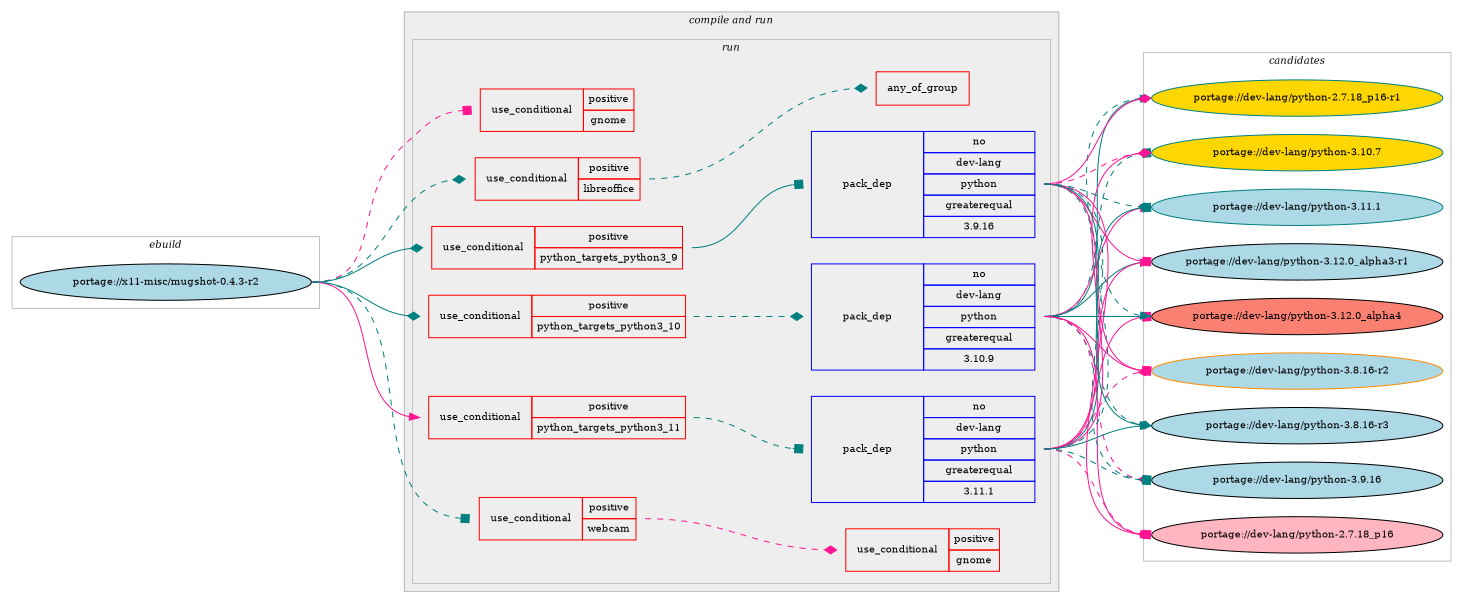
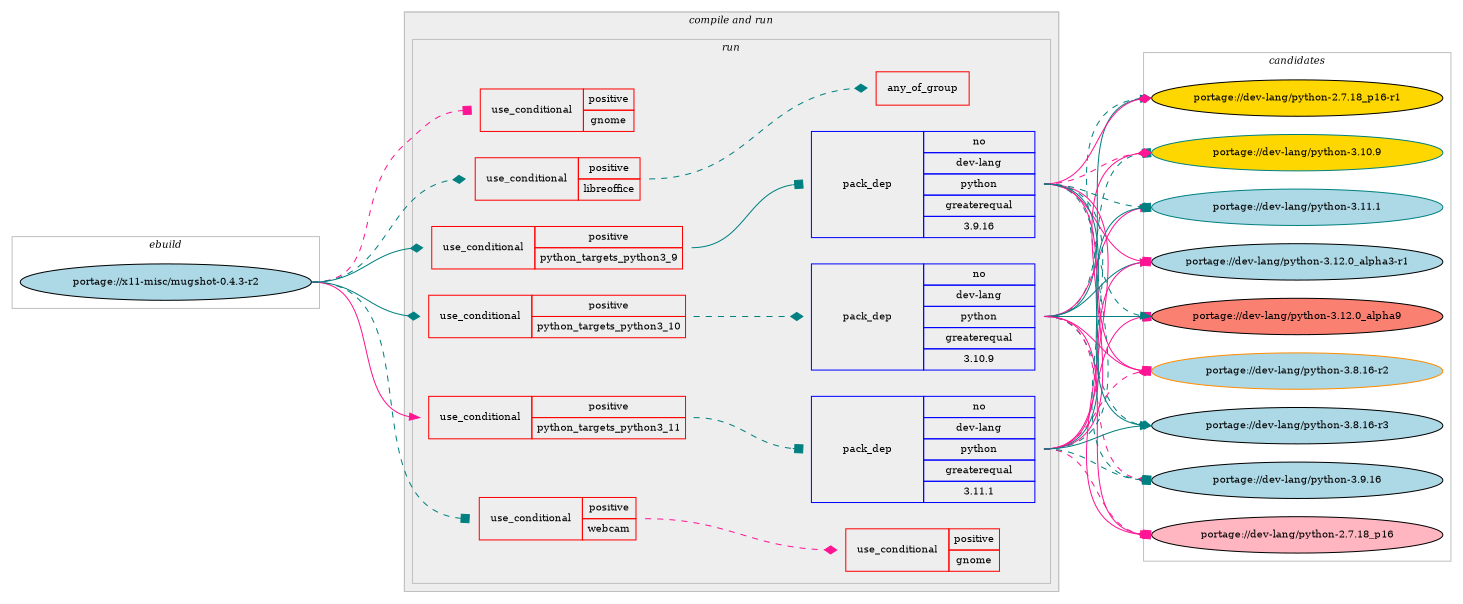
(1297, 98) -> (1297, 98)
(1297, 153) -> (1297, 153)
(1297, 316) -> (1297, 316)
